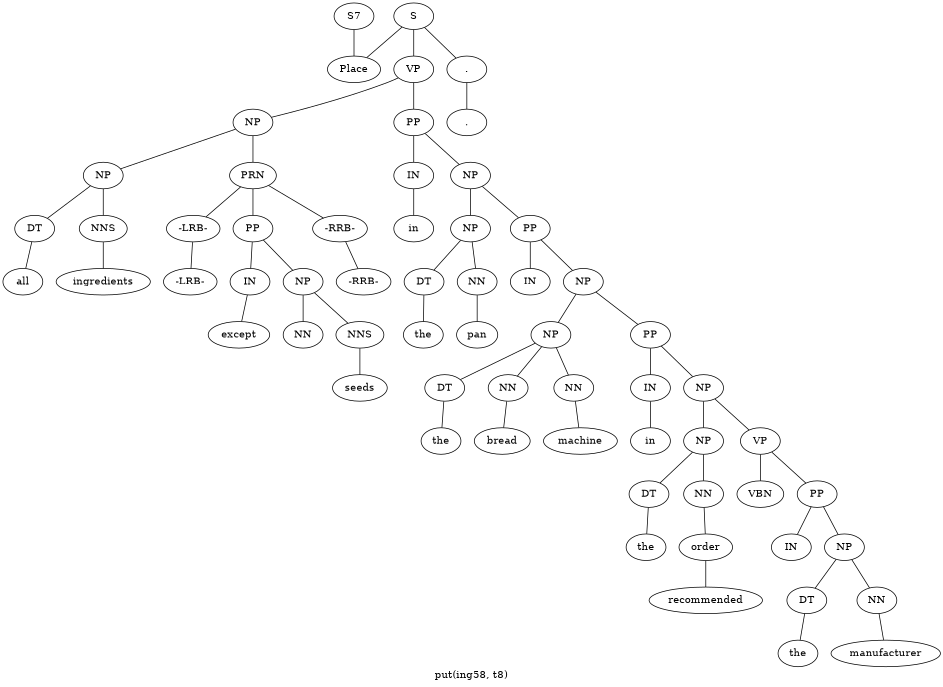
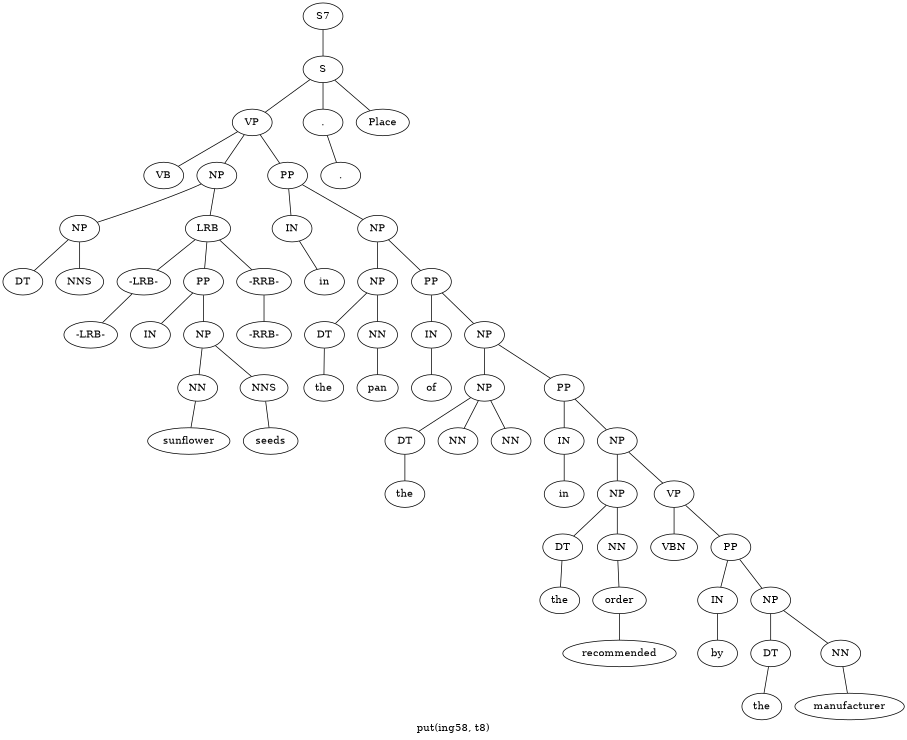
(354, 43) -> (323, 43)
none -> (164, 176)
(253, 176) -> (208, 229)
(23, 282) -> none
(103, 282) -> none
(239, 335) -> none
none -> (431, 388)
none -> (189, 441)
(502, 441) -> none
(580, 441) -> none
none -> (718, 653)
